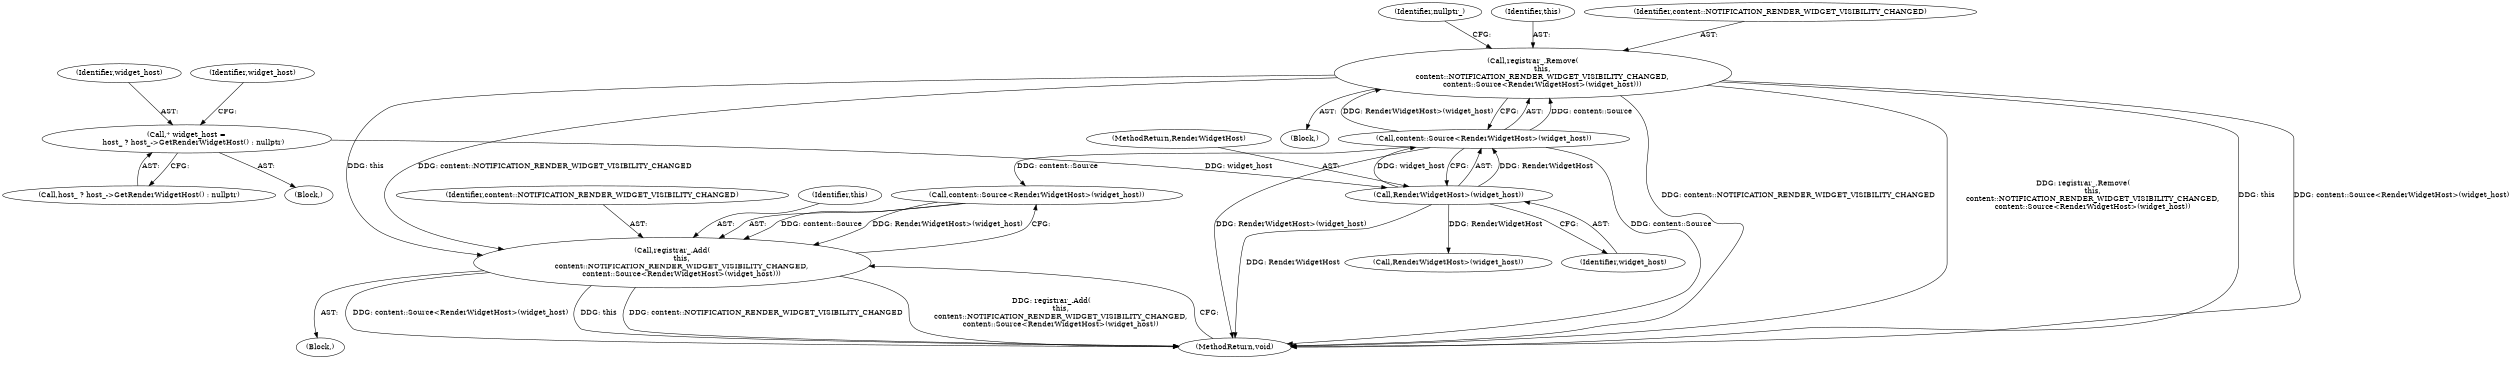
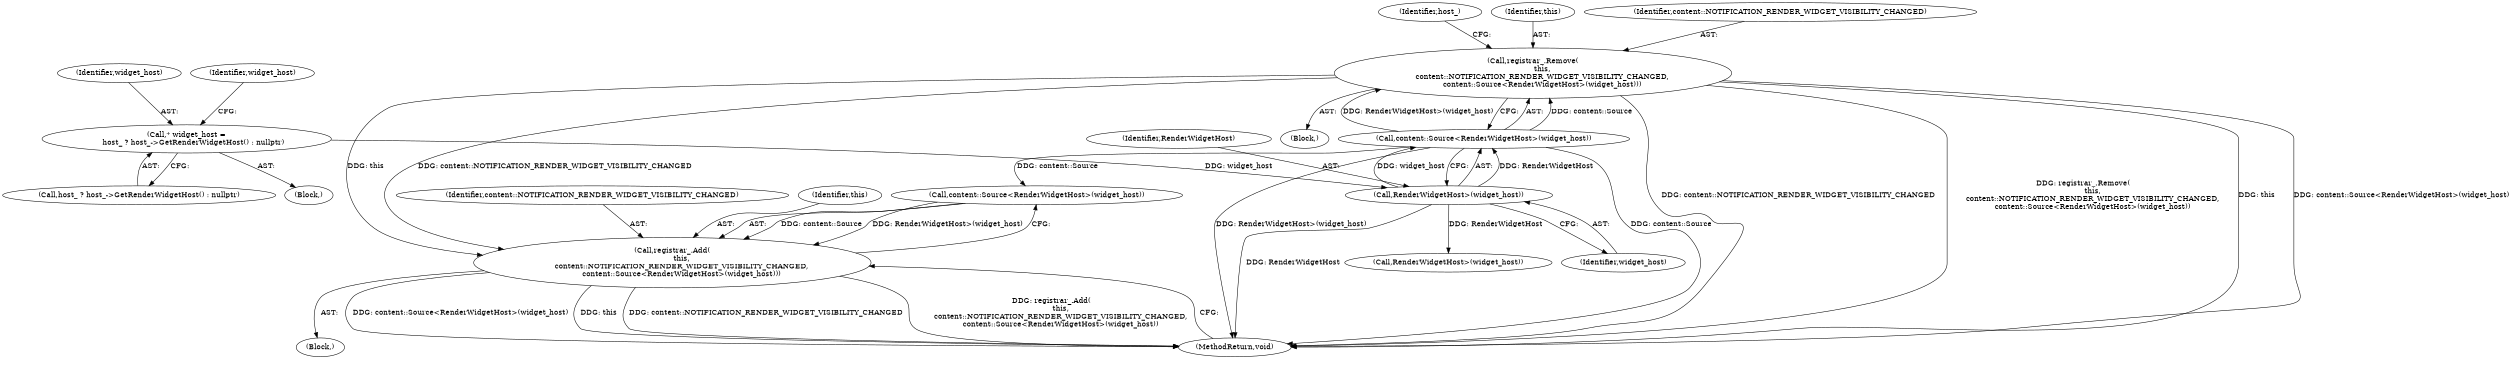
(1430, 12) -> (1430, 12)
(1179, 139) -> (1179, 139)
